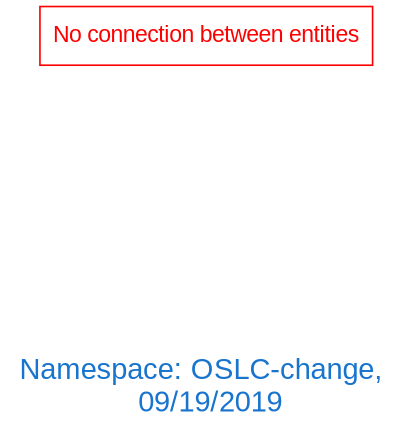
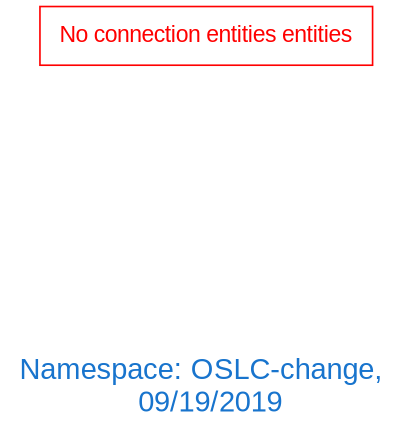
(206, 36) -> (206, 36)
